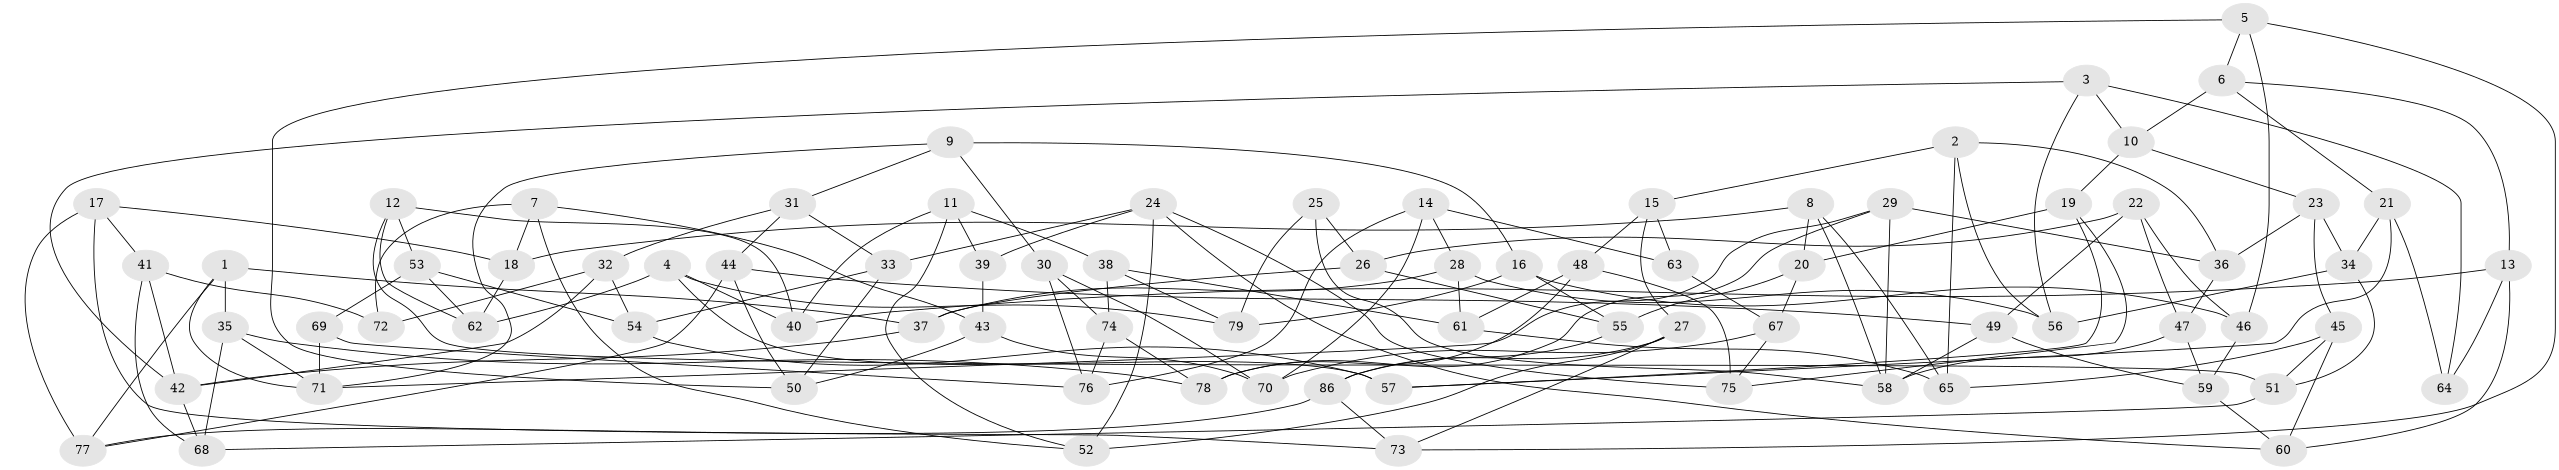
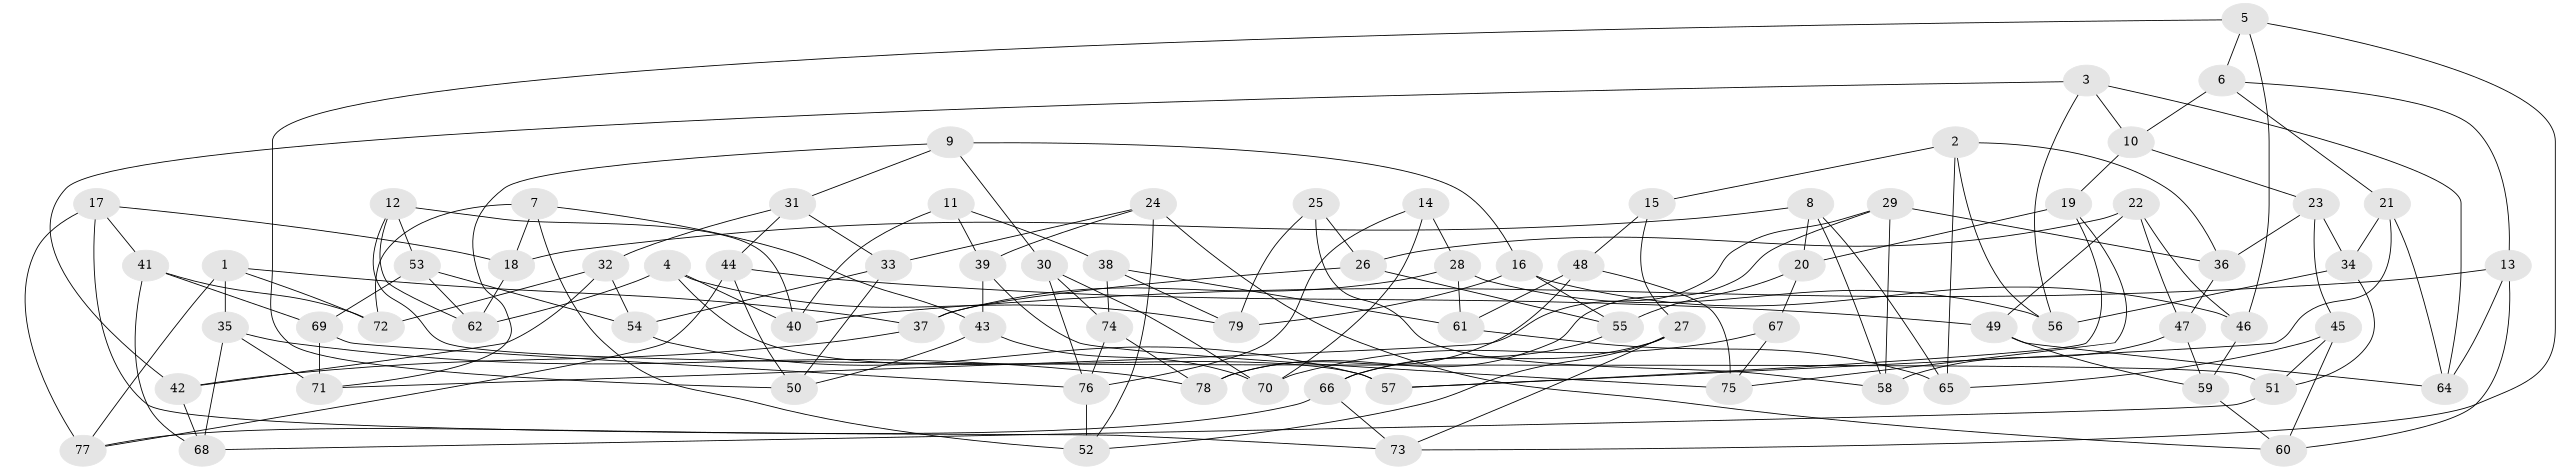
(1675, 266) -> none
(162, 327) -> (233, 297)
(1394, 343) -> (1339, 365)
(1955, 350) -> (2227, 365)
(899, 354) -> (1087, 420)
(210, 358) -> (305, 294)
(1327, 389) -> (1327, 389)
